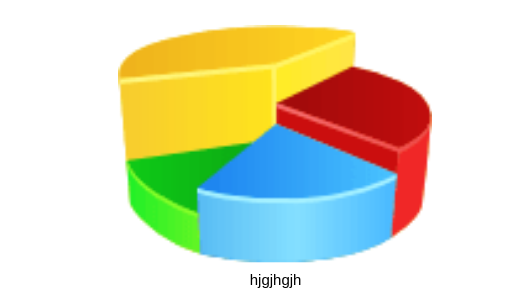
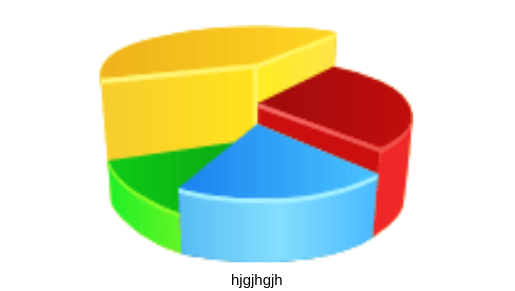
(276, 144) -> (257, 144)
